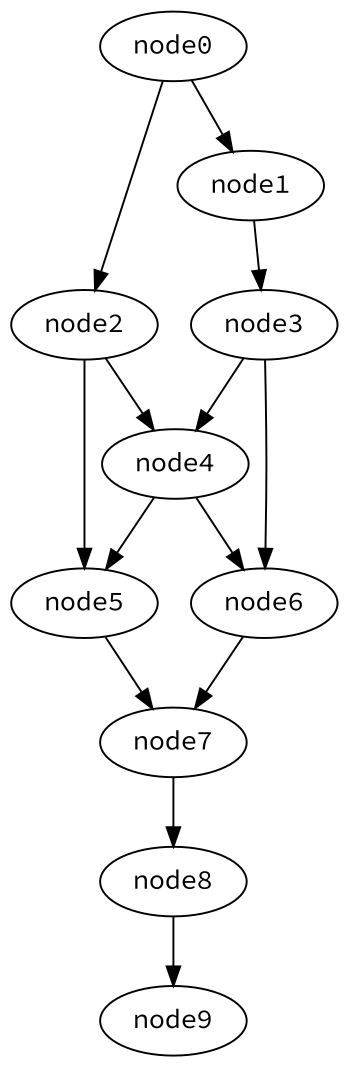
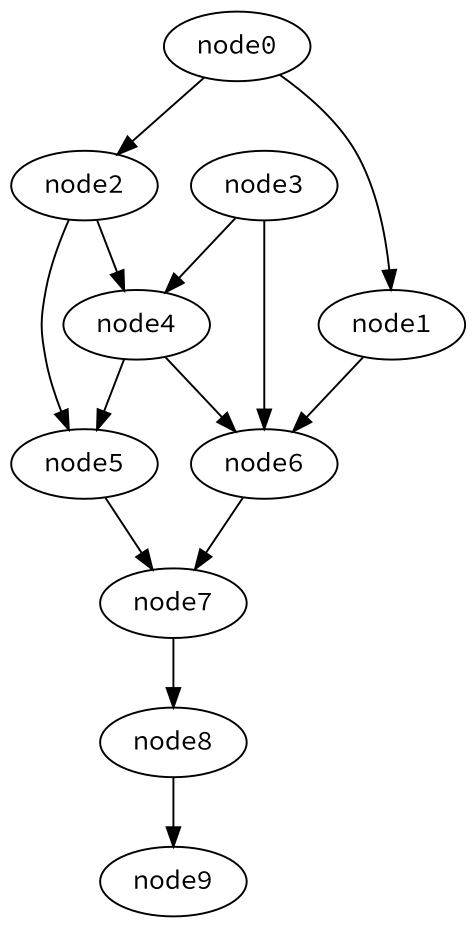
(257, 246) -> (335, 387)
